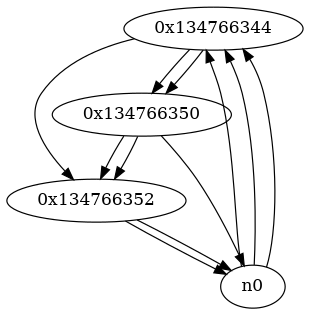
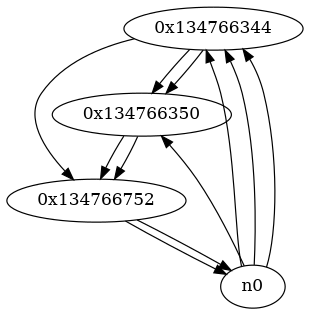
(205, 192) -> (212, 203)
(96, 201) -> (96, 201)
